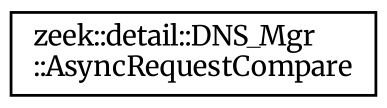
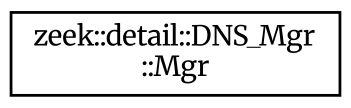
(193, 54) -> (176, 54)
